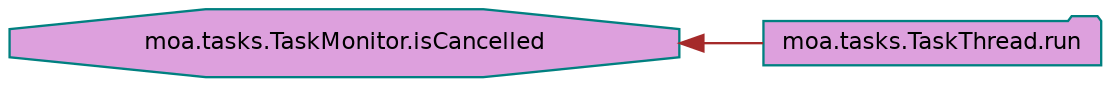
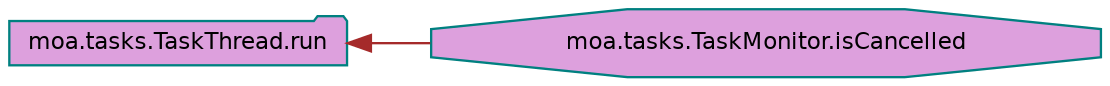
(733, 43) -> (401, 43)
